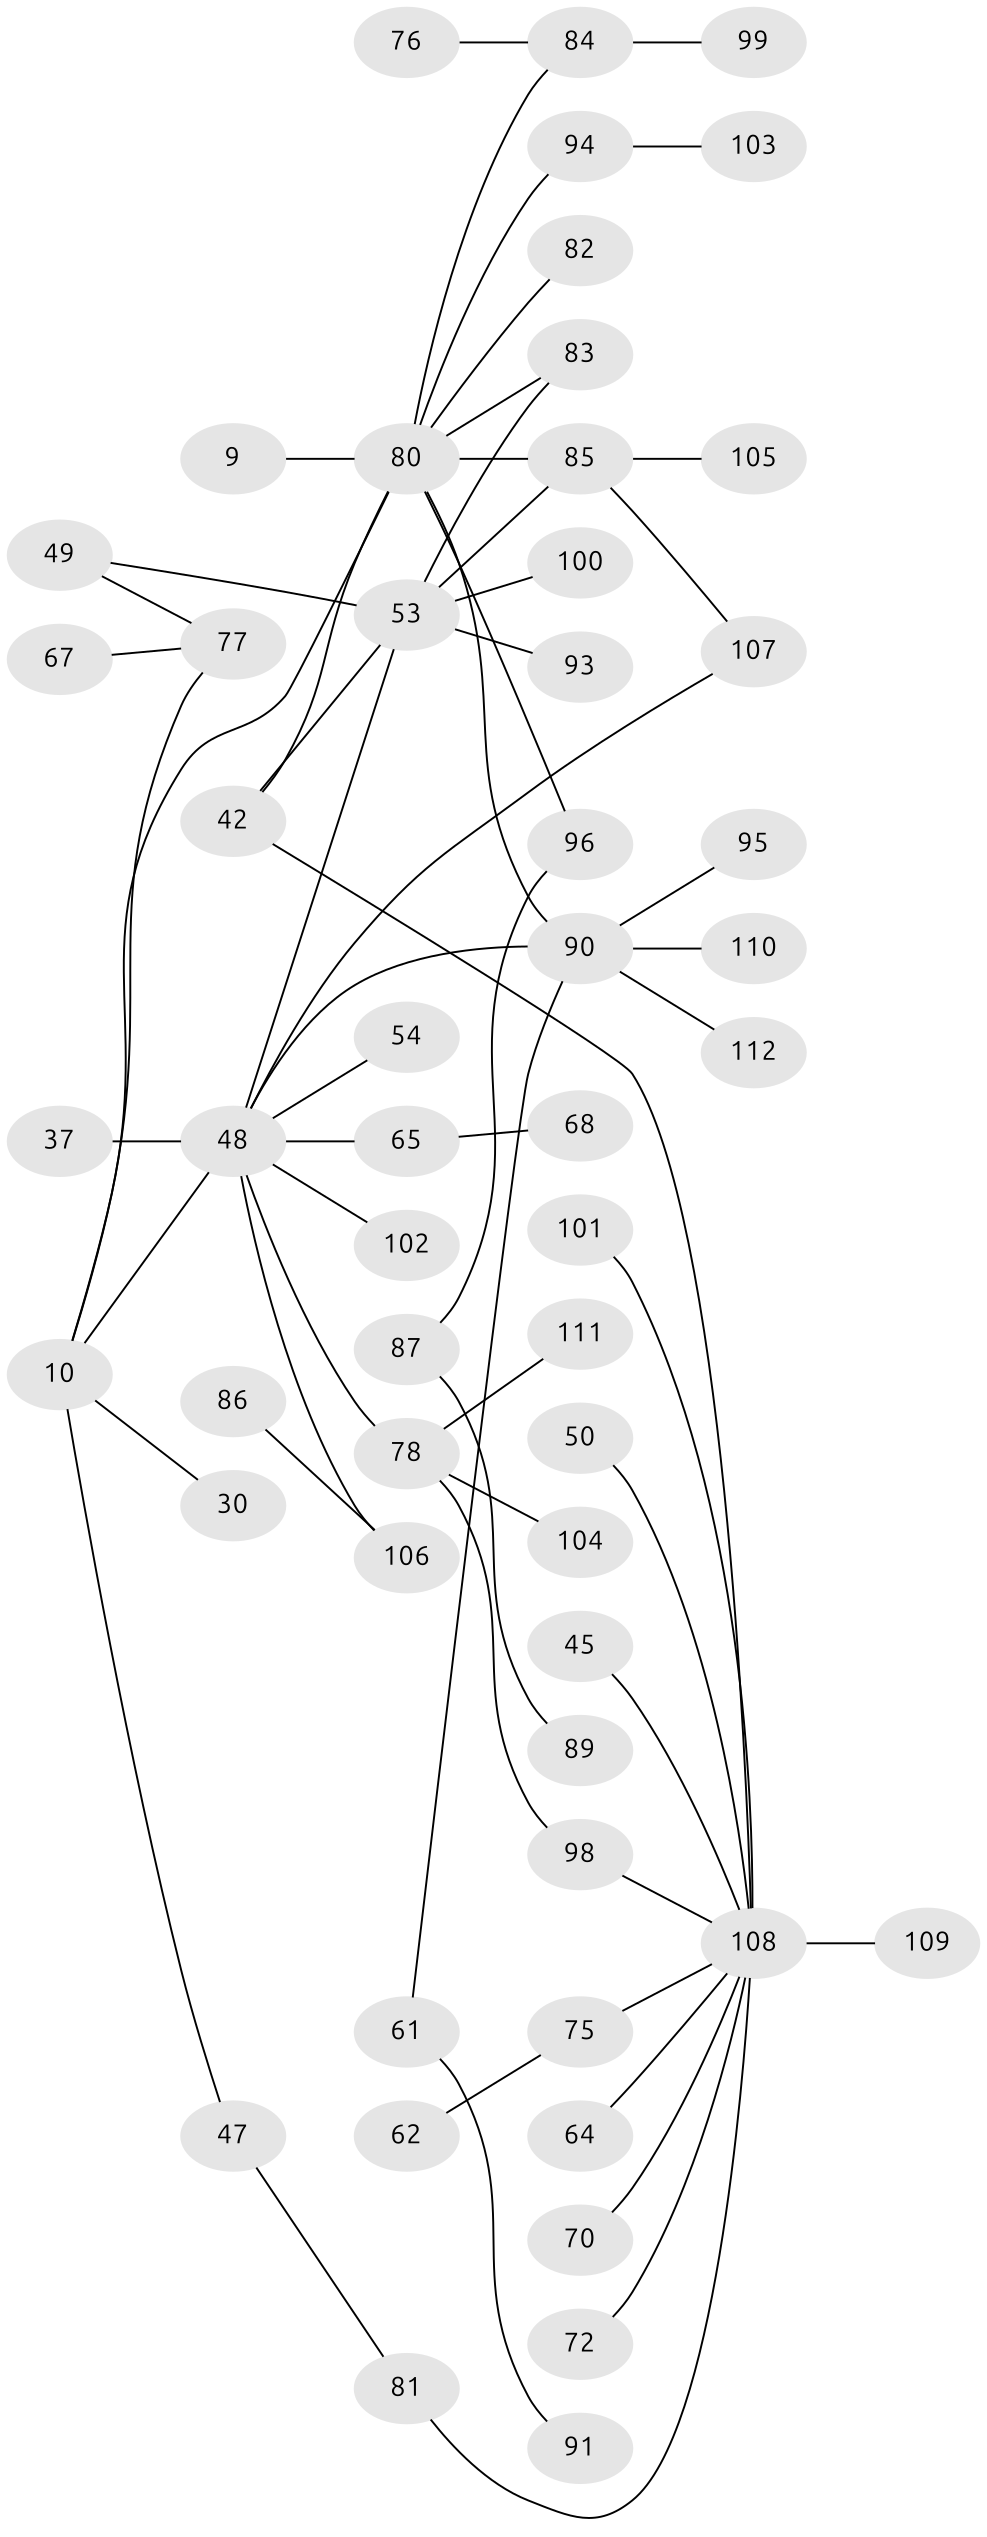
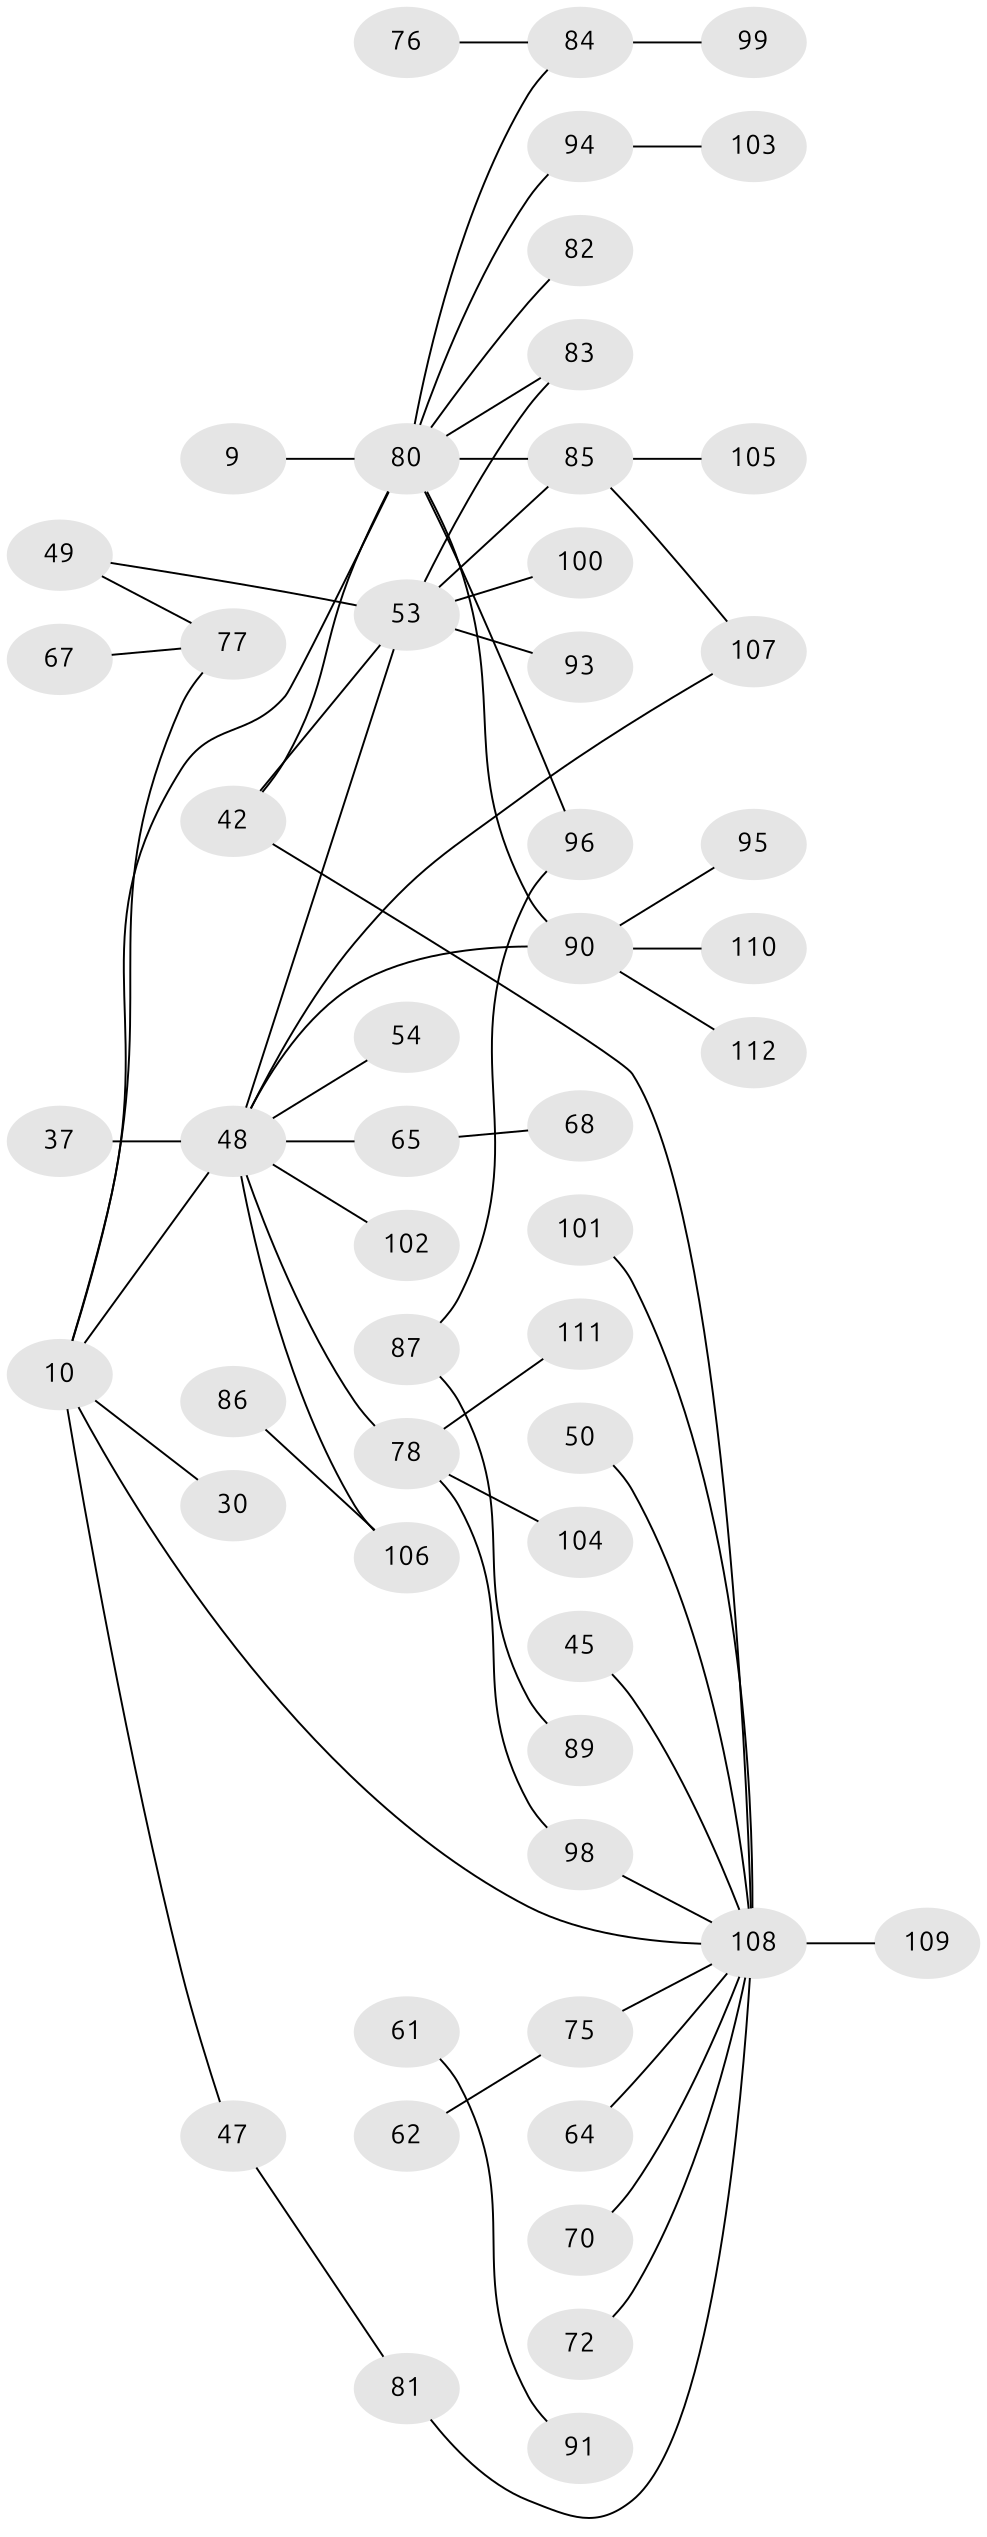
(465, 1563) -> none
none -> (330, 1754)
